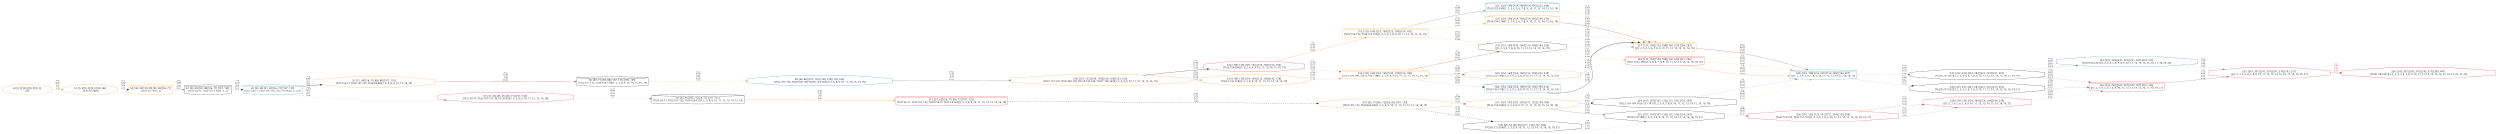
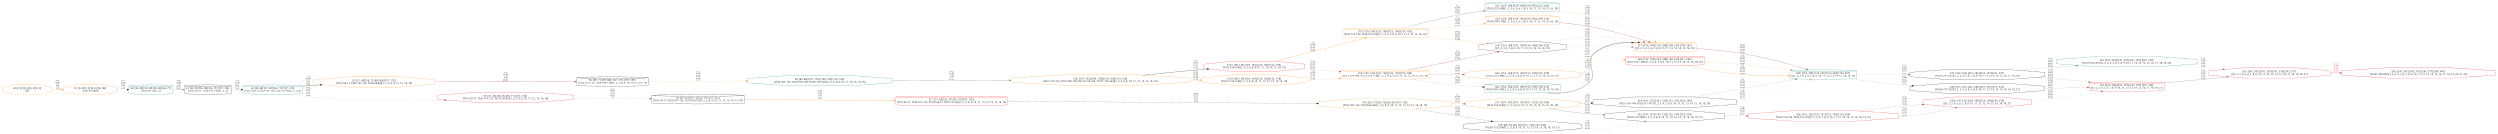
(151, 90) -> (151, 90)
